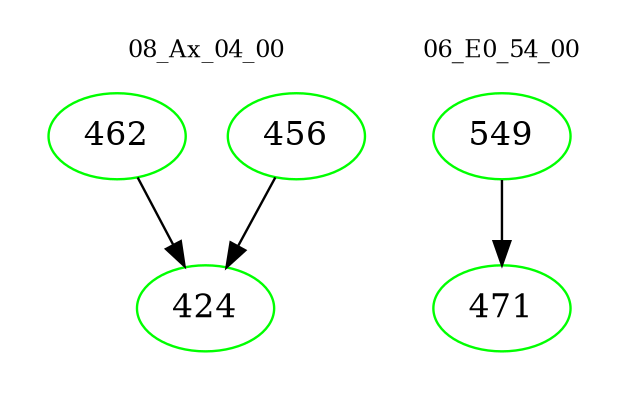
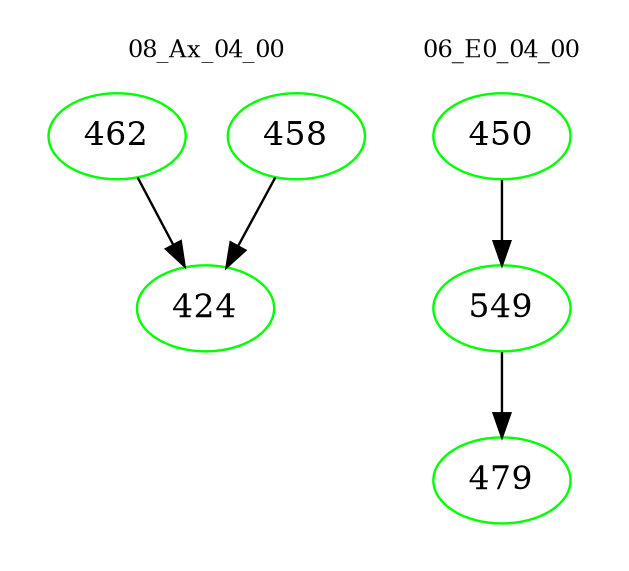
(502, 51) -> (502, 51)
(296, 136) -> (296, 136)
none -> (502, 136)
(502, 308) -> (502, 480)
